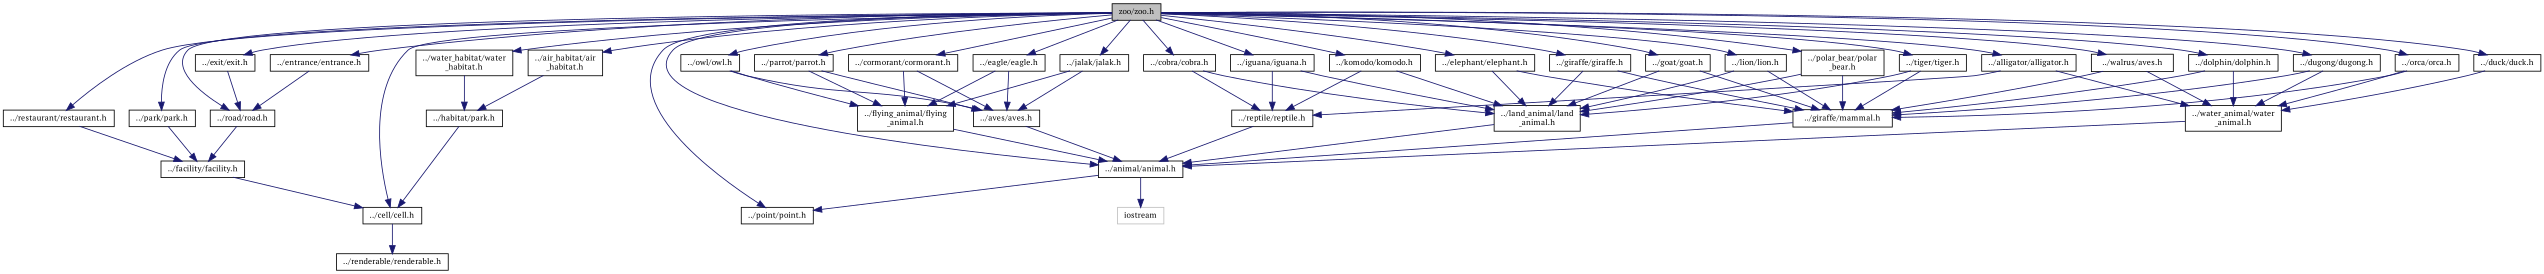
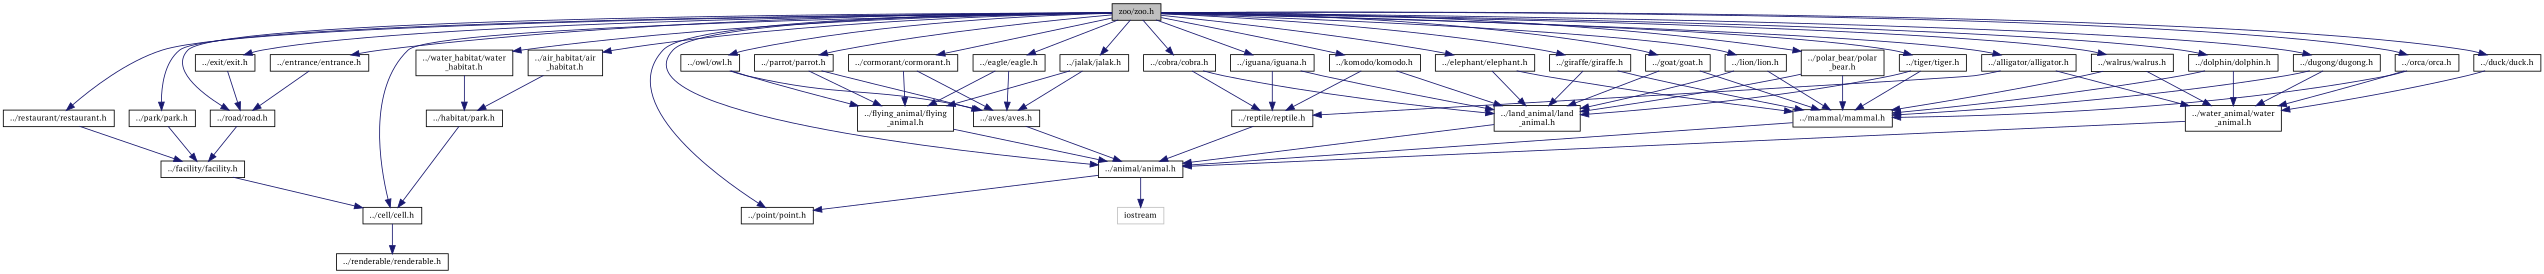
(2132, 63) -> (2132, 63)
(1843, 118) -> (1843, 118)
